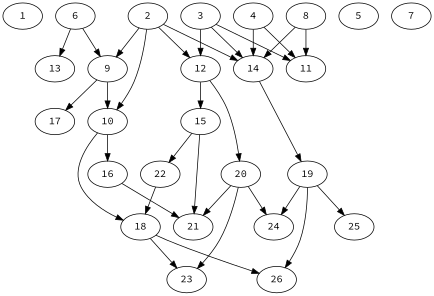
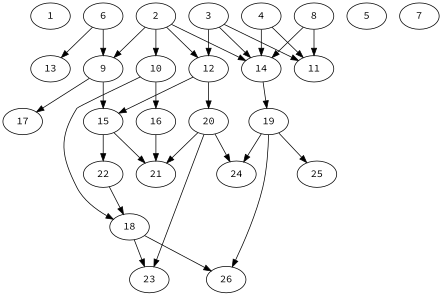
(108, 92) -> (103, 90)
